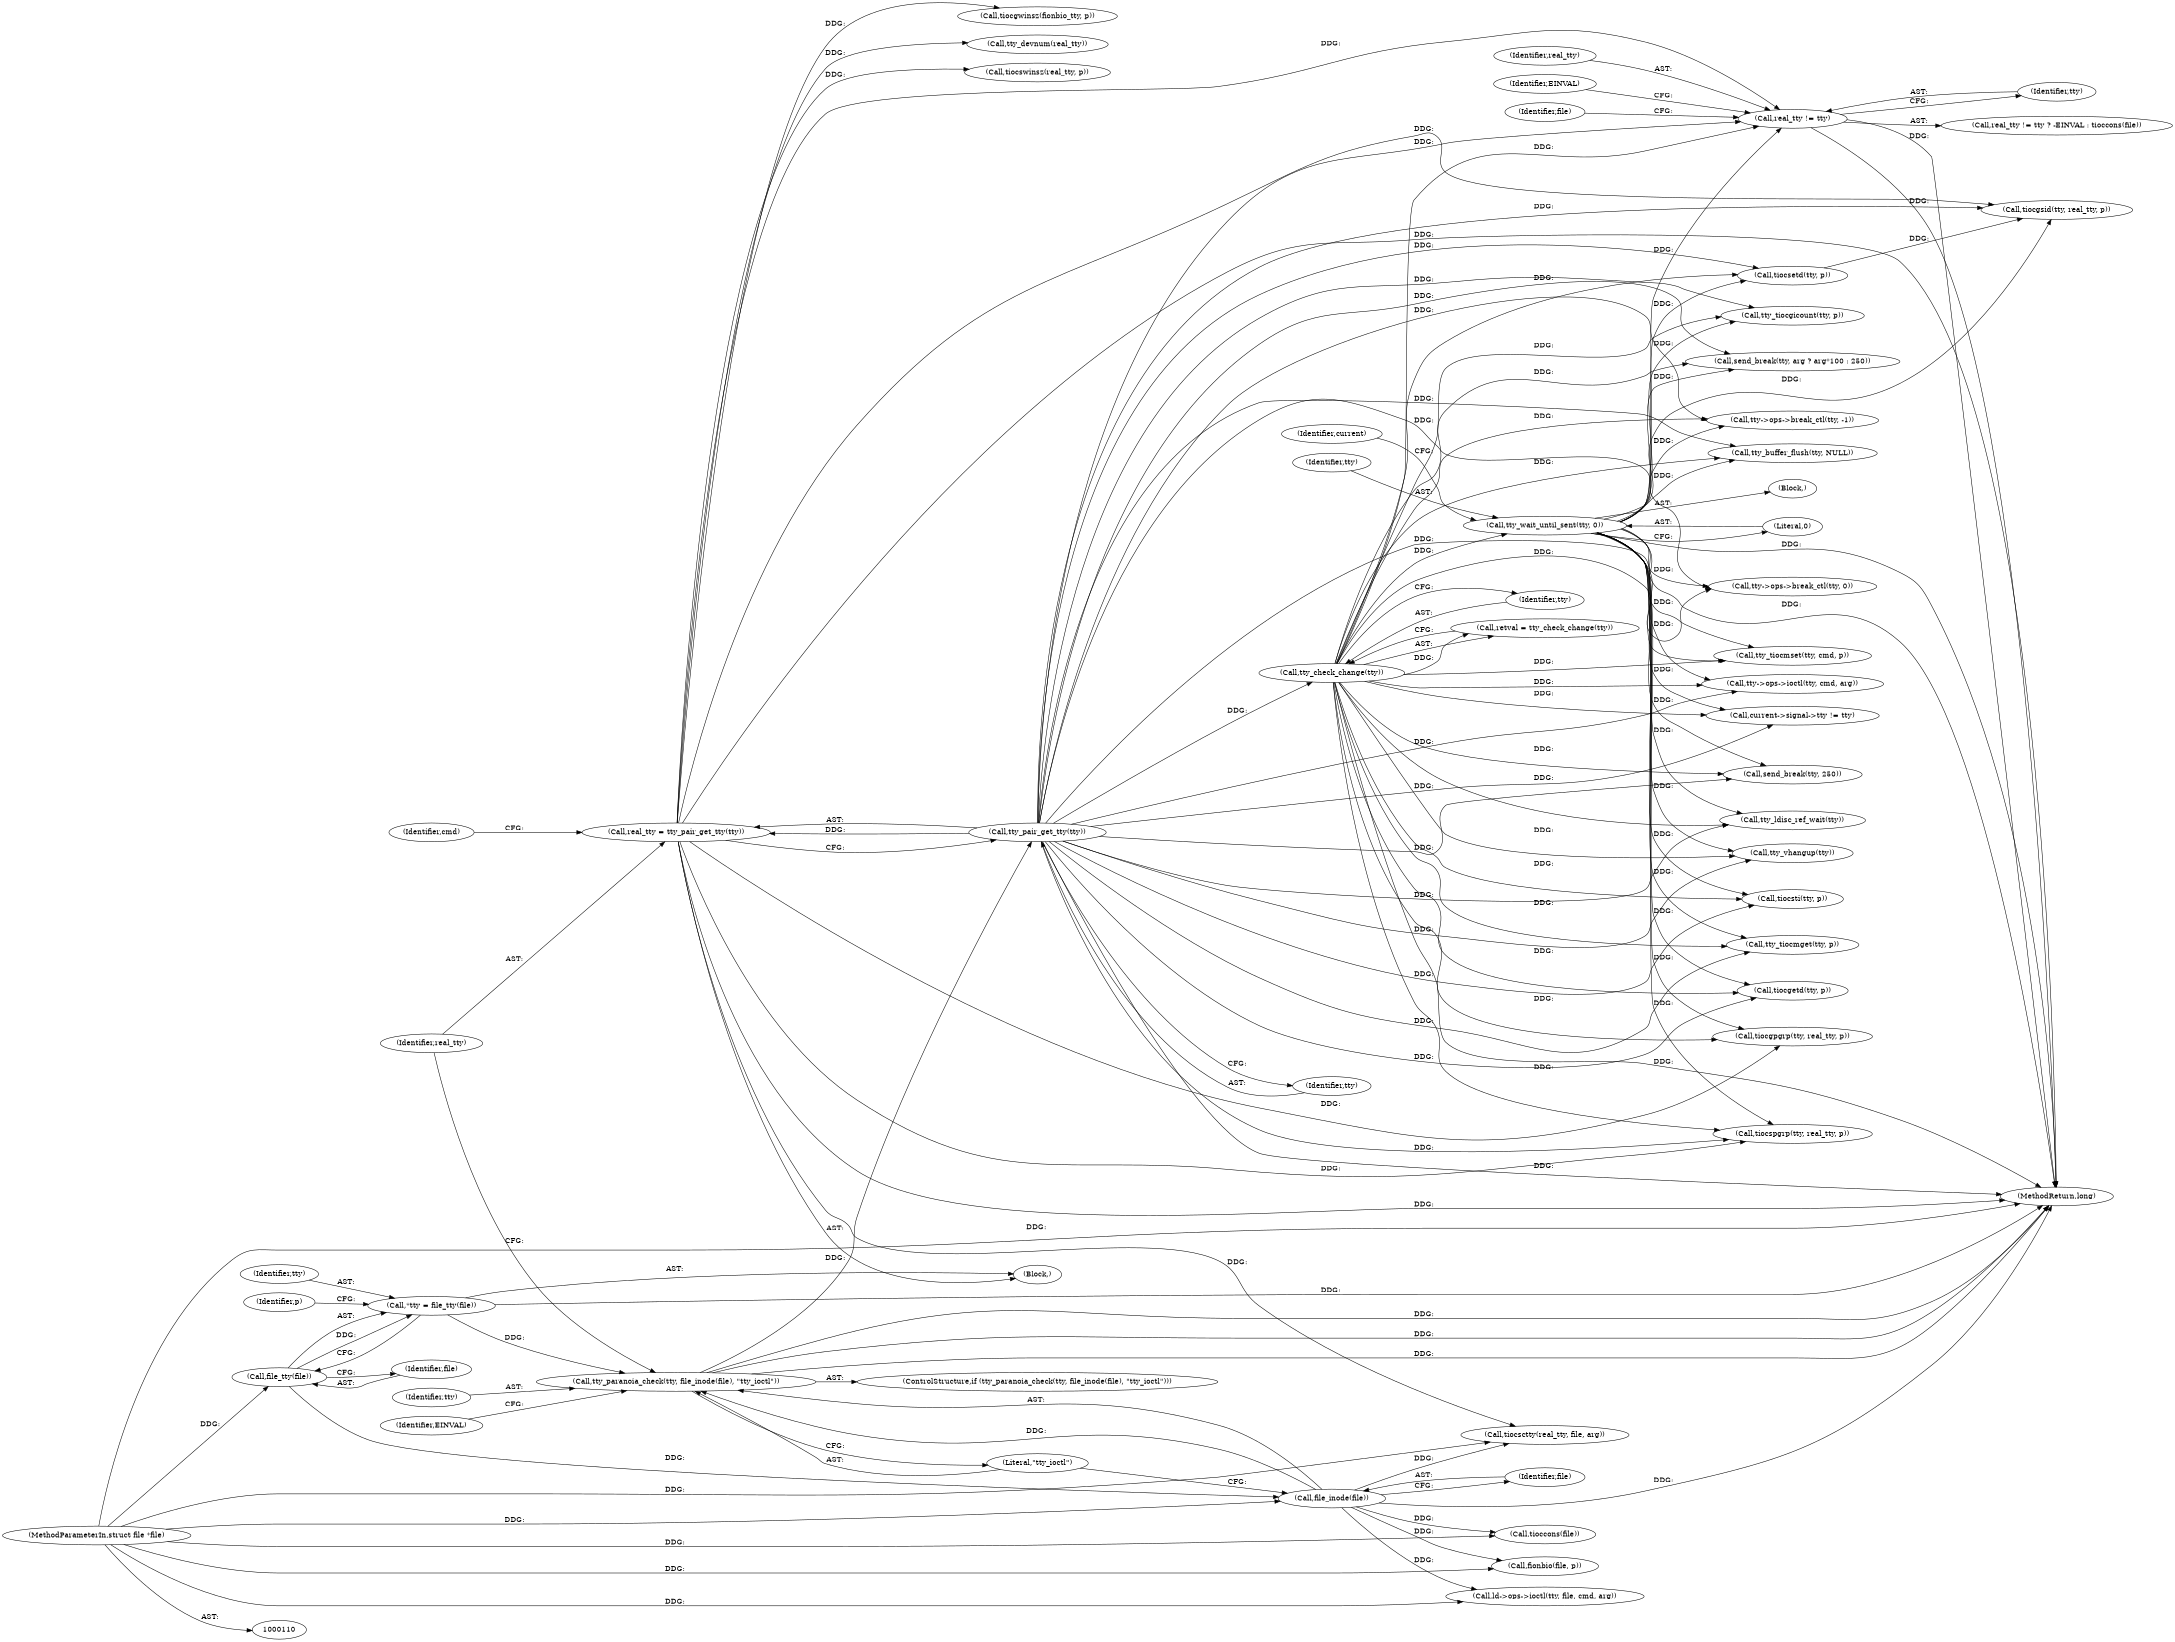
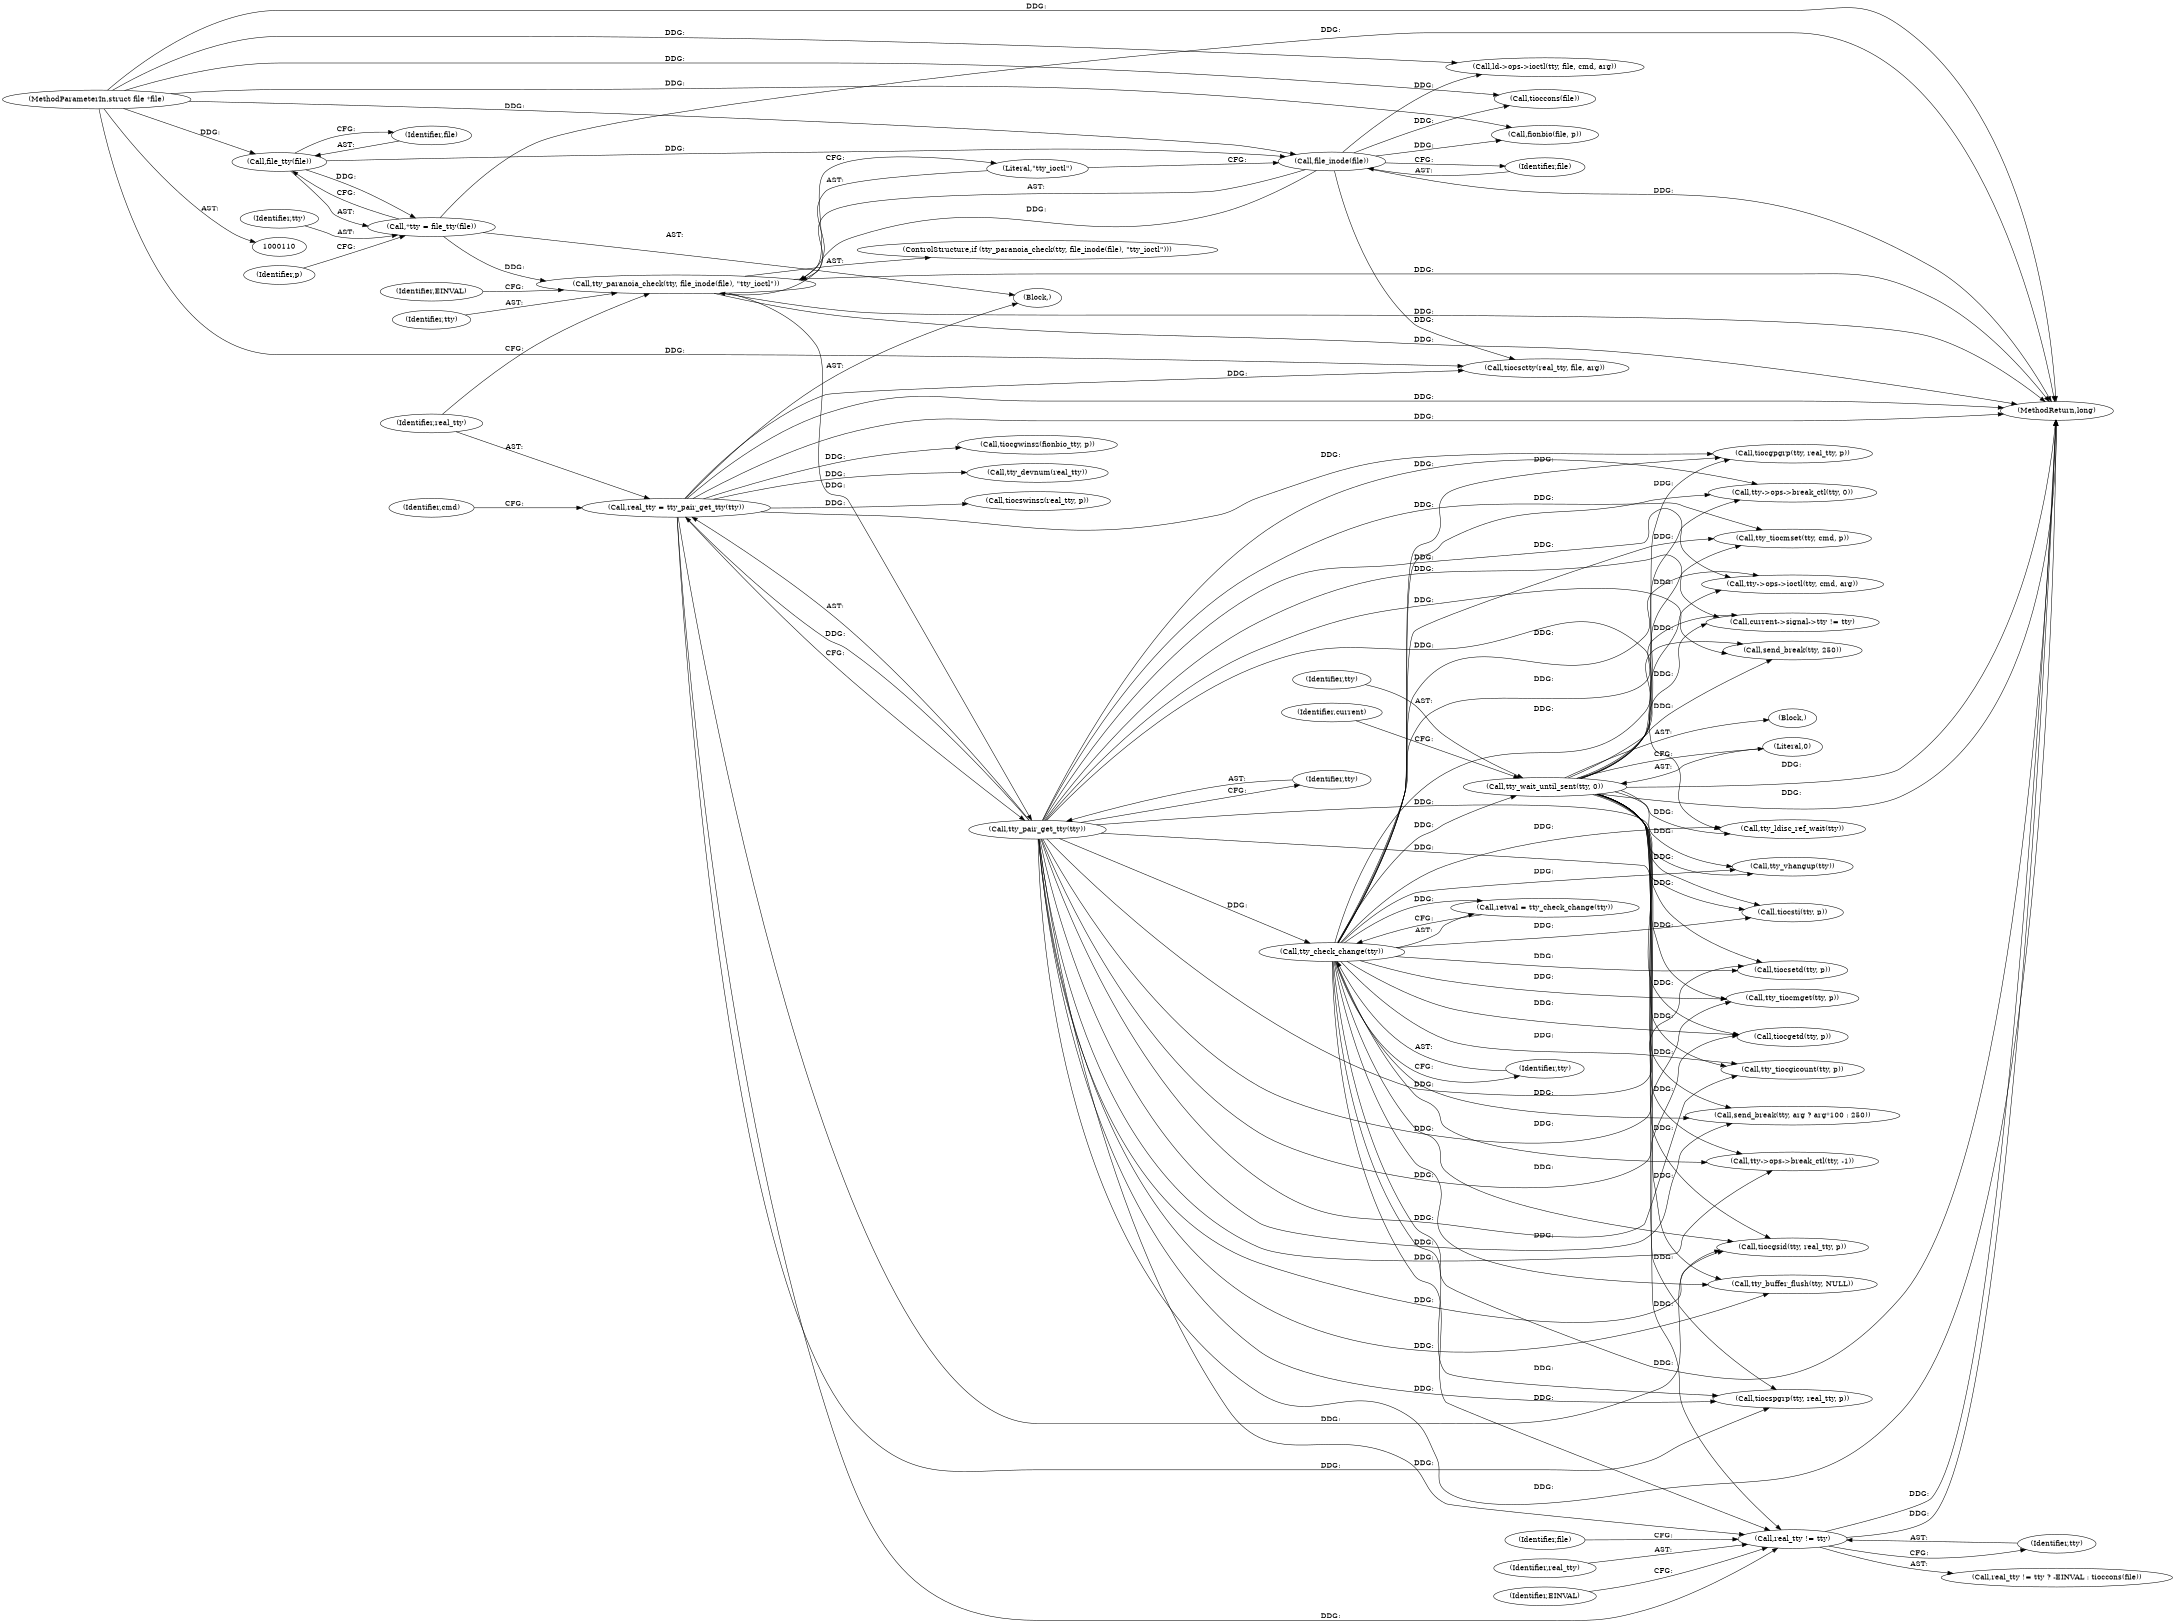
(1921, 244) -> (1455, 1177)
